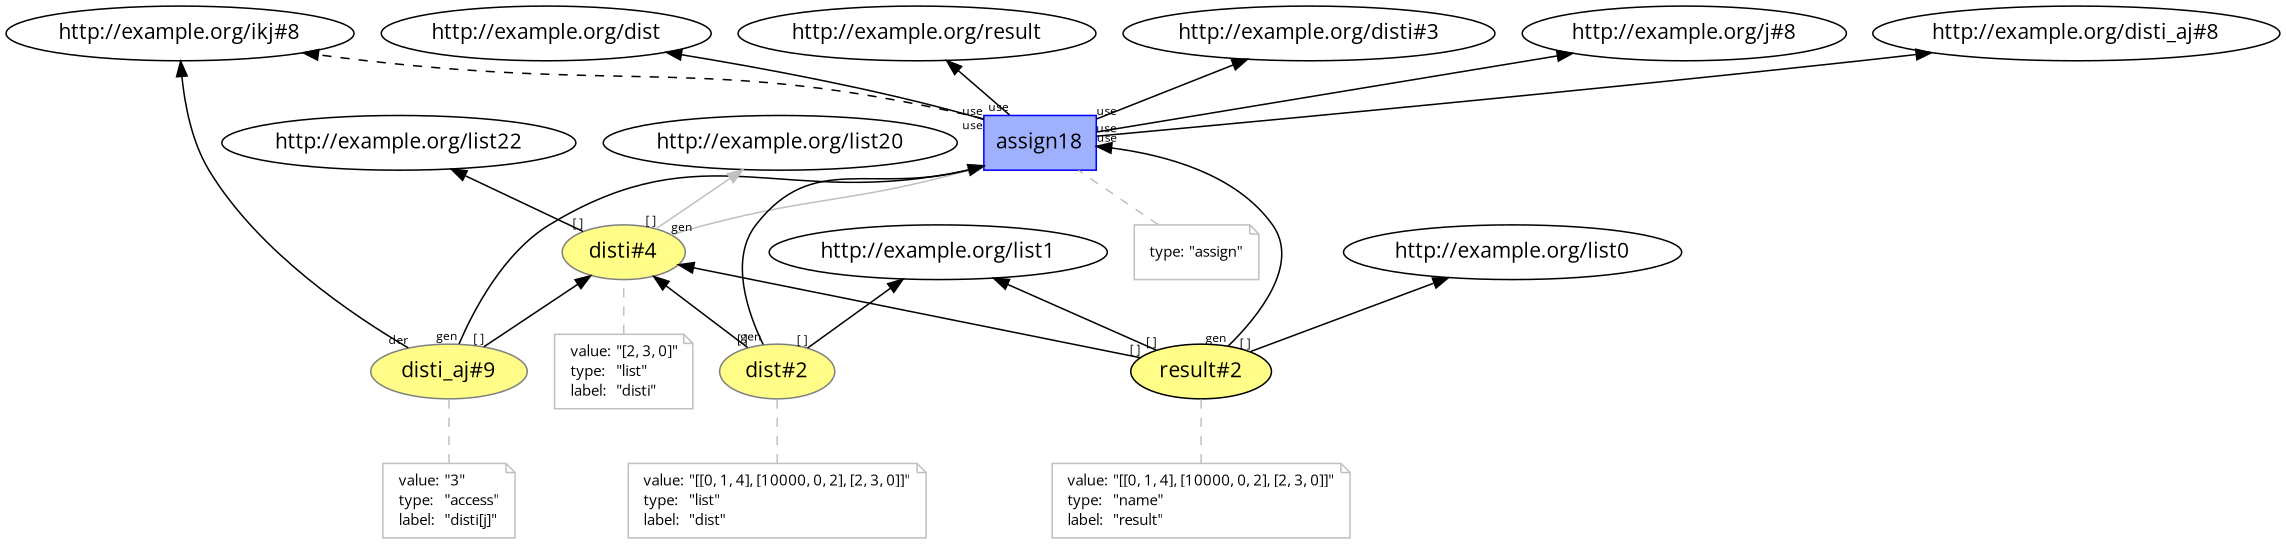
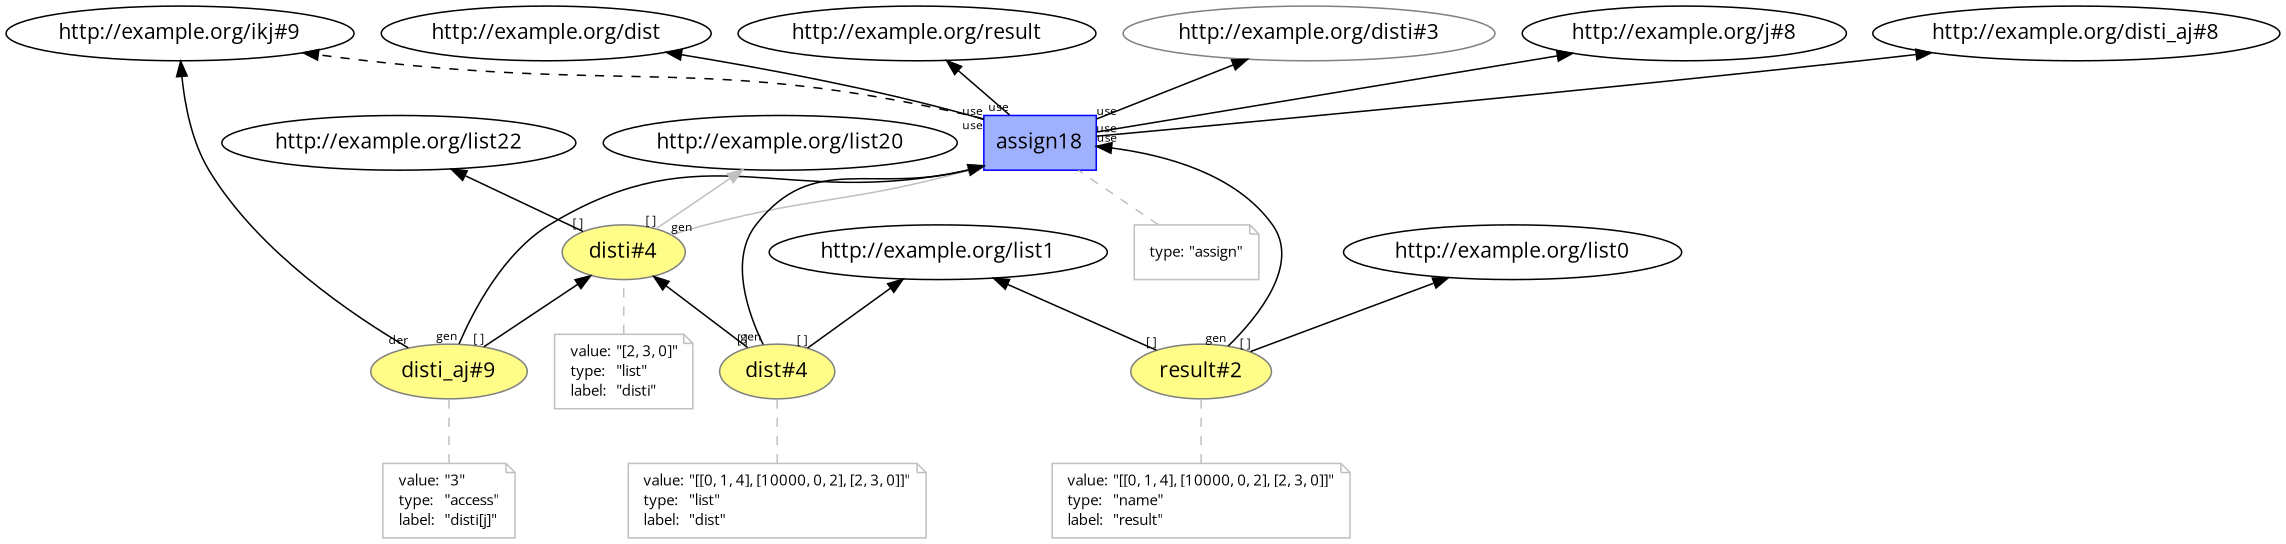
(180, 33) -> (180, 33)
(1309, 33) -> (1309, 33)
(917, 313) -> none
(777, 372) -> (777, 372)
(1201, 372) -> (1201, 372)
